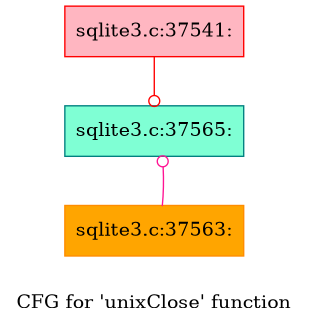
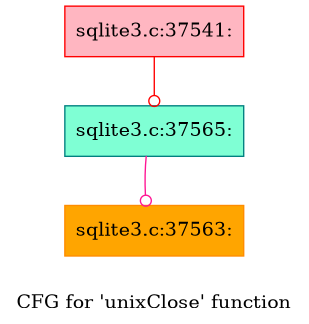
(163, 186) -> (145, 176)
